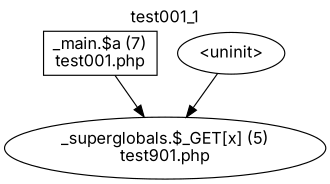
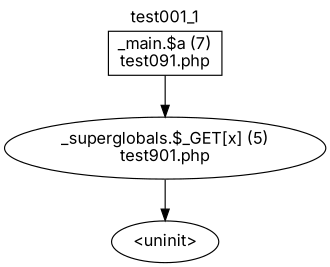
(100, 53) -> (165, 53)
(205, 91) -> (165, 194)
